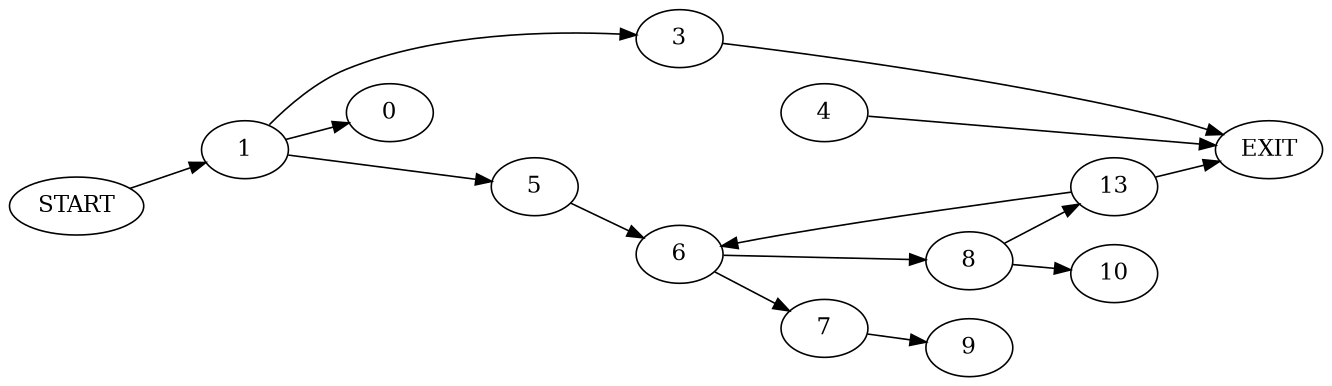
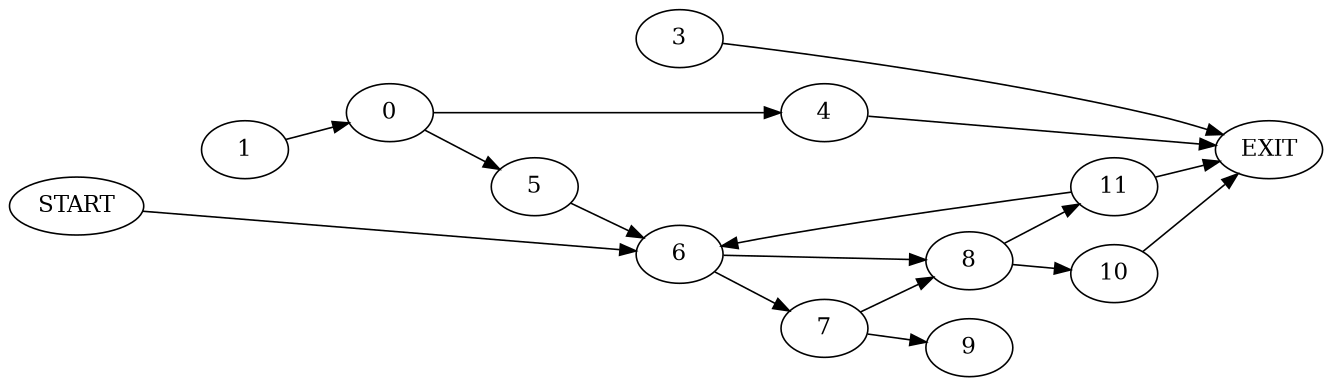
(434, 45) -> none
none -> (599, 113)
(382, 167) -> (455, 146)
(160, 178) -> (381, 230)
(1114, 187) -> (1114, 187)
none -> (1184, 218)
none -> (889, 298)
